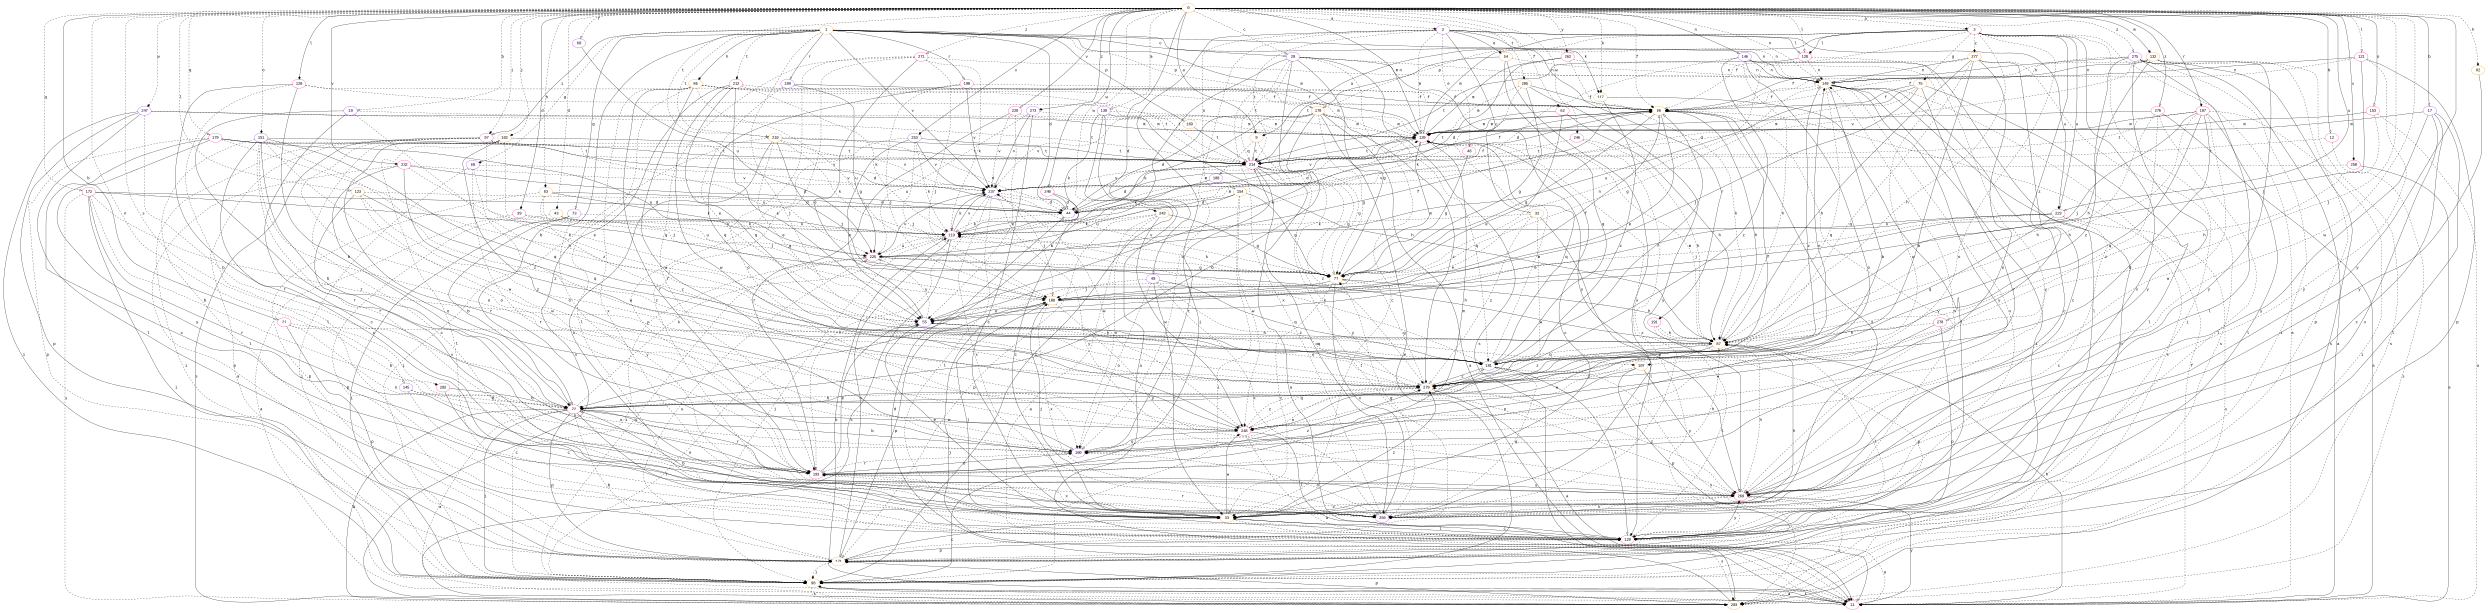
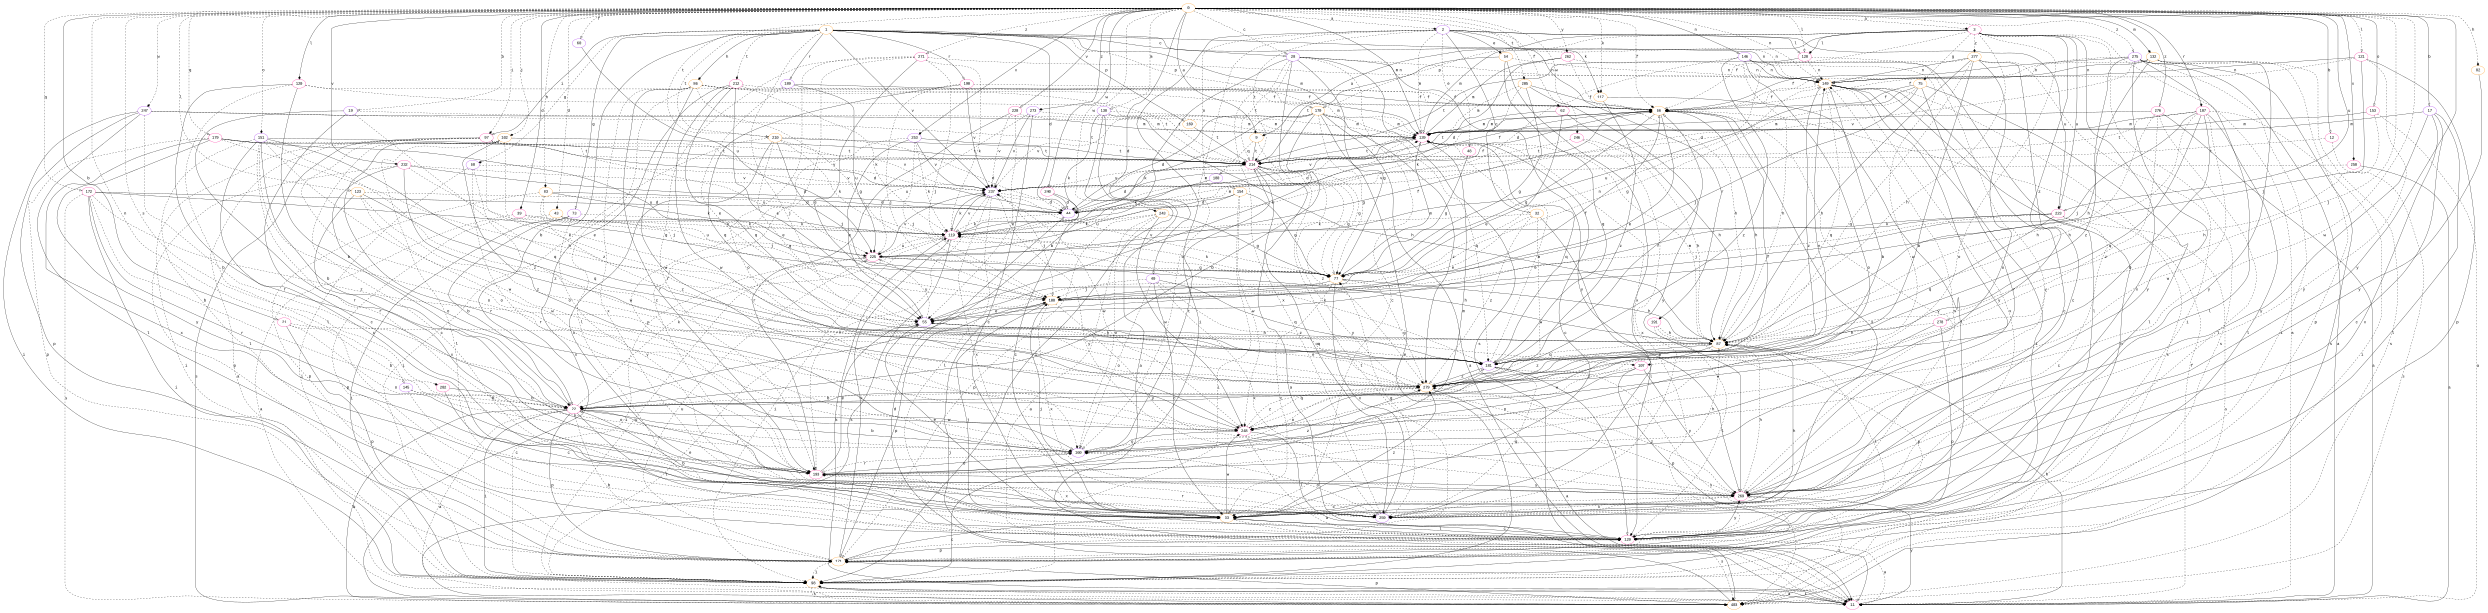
(1114, 325) -> (1114, 325)
(1641, 366) -> (1641, 366)
(1734, 605) -> (1734, 605)
